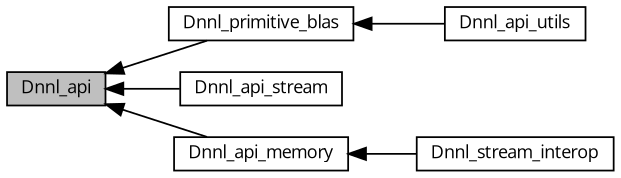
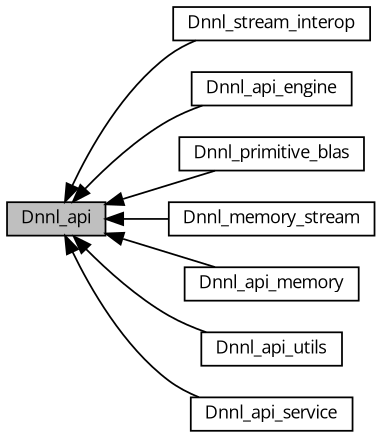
(408, 24) -> (141, 298)
(261, 89) -> (272, 219)
none -> (272, 89)
(391, 154) -> (122, 102)
none -> (272, 414)
